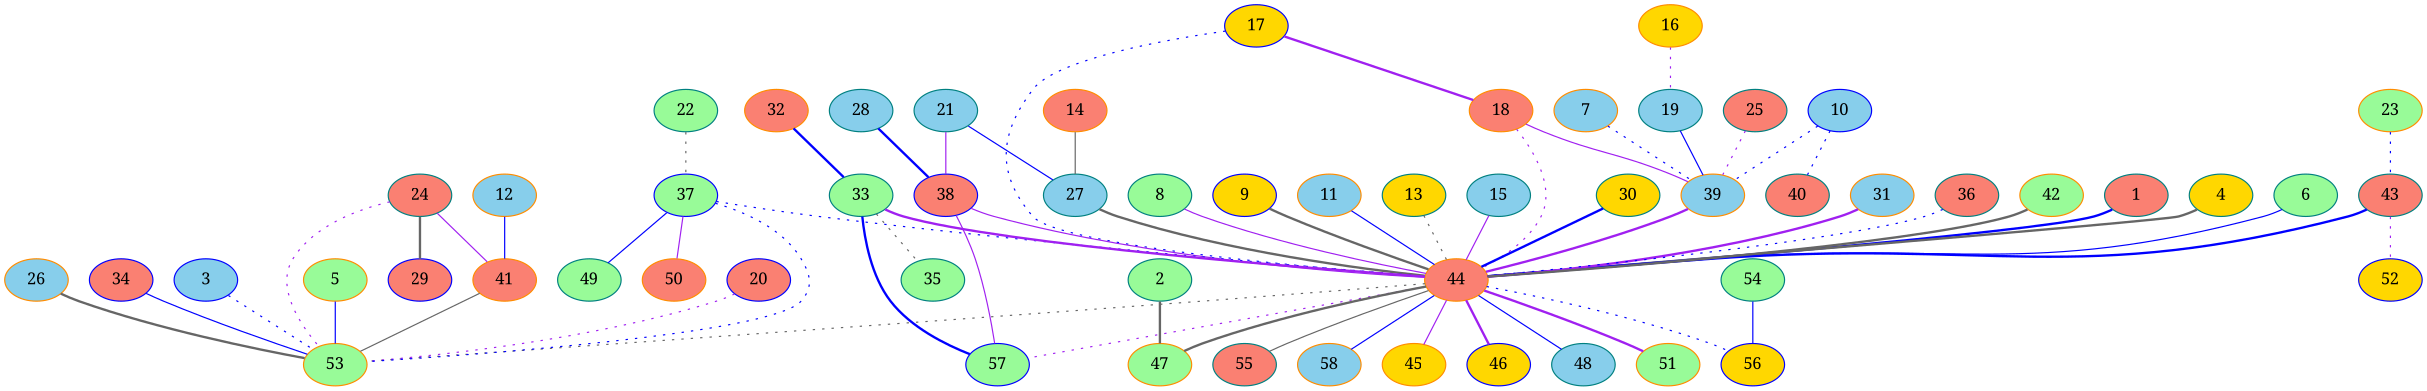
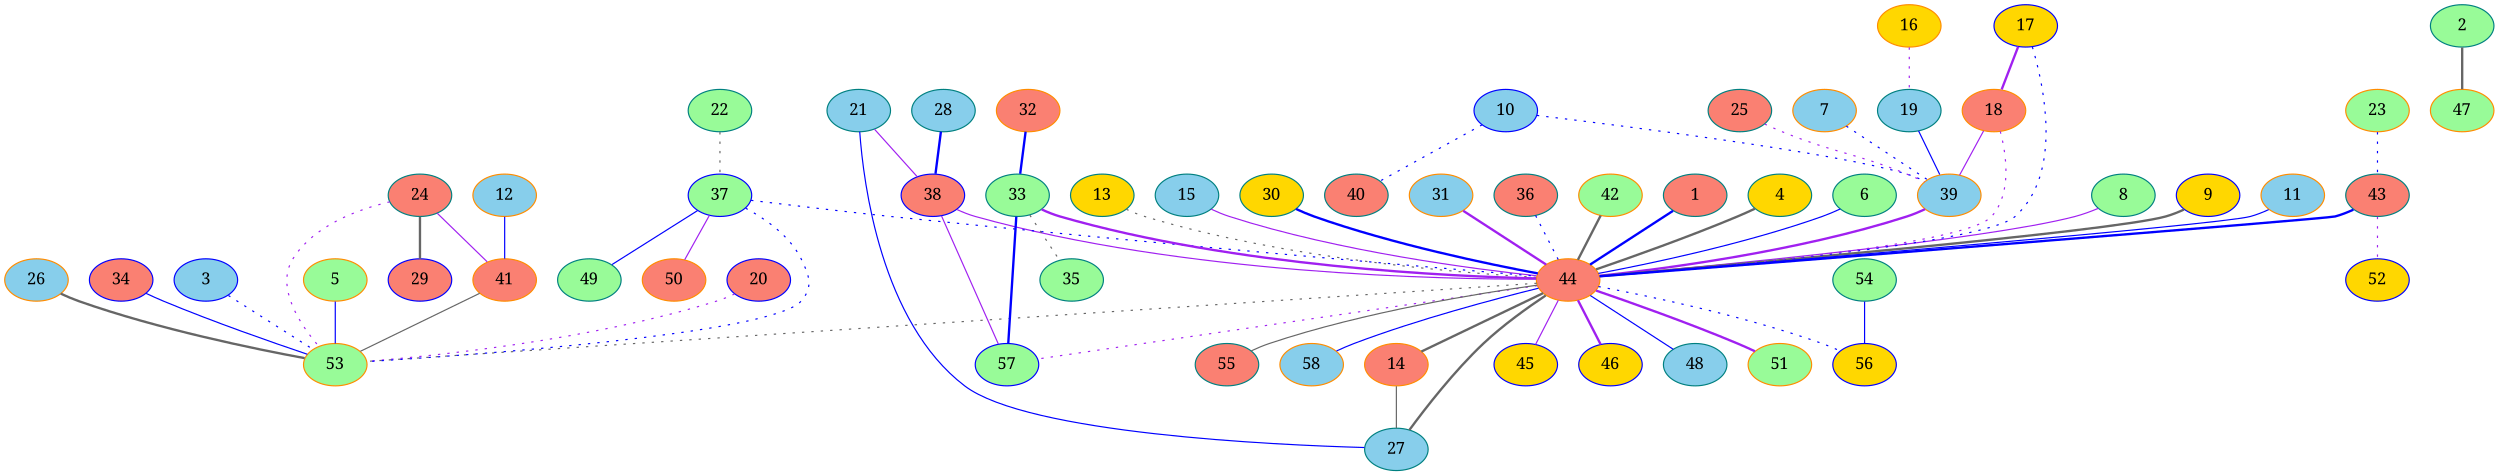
(1273, 321) -> (1482, 322)
(1414, 365) -> (1526, 365)
